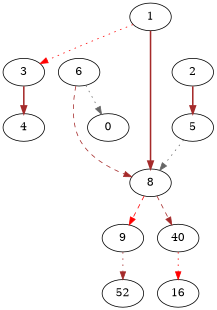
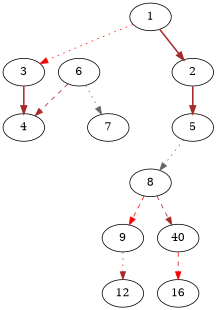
(151, 96) -> (169, 42)
(108, 127) -> (108, 127)
(80, 141) -> (54, 97)
(178, 262) -> (178, 262)
(123, 293) -> (123, 293)
